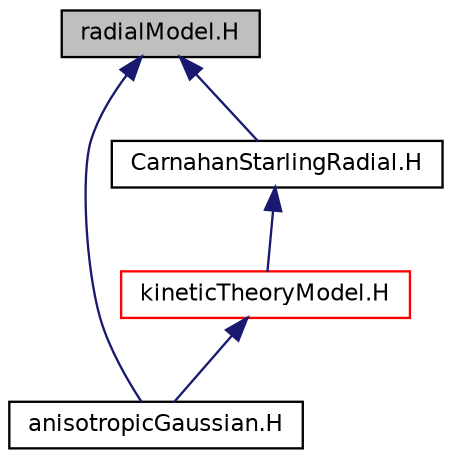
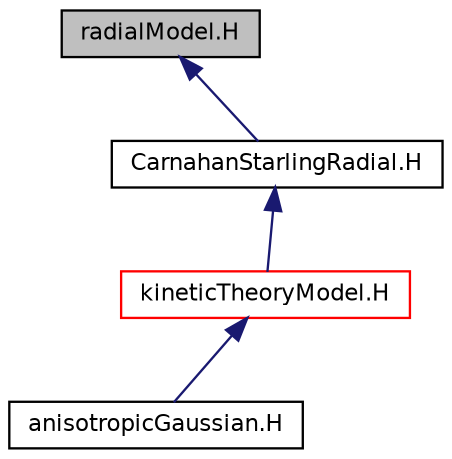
(88, 239) -> none
